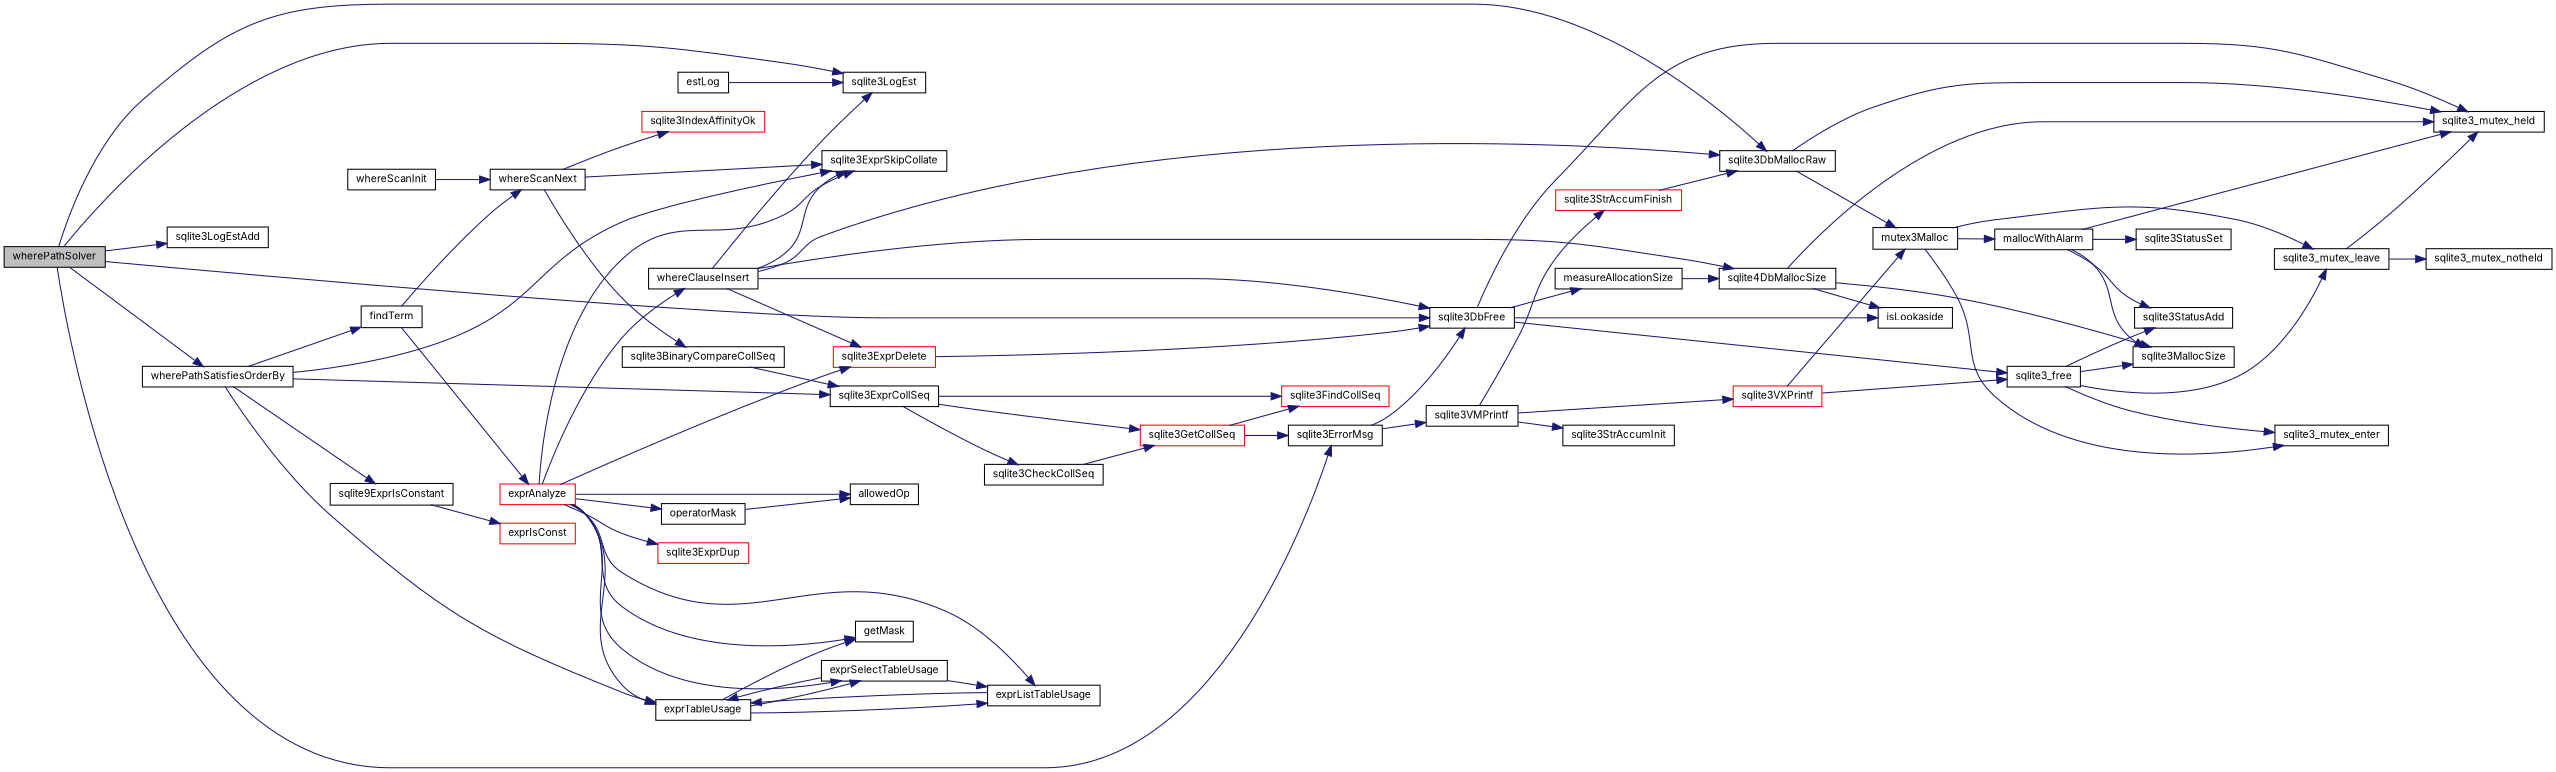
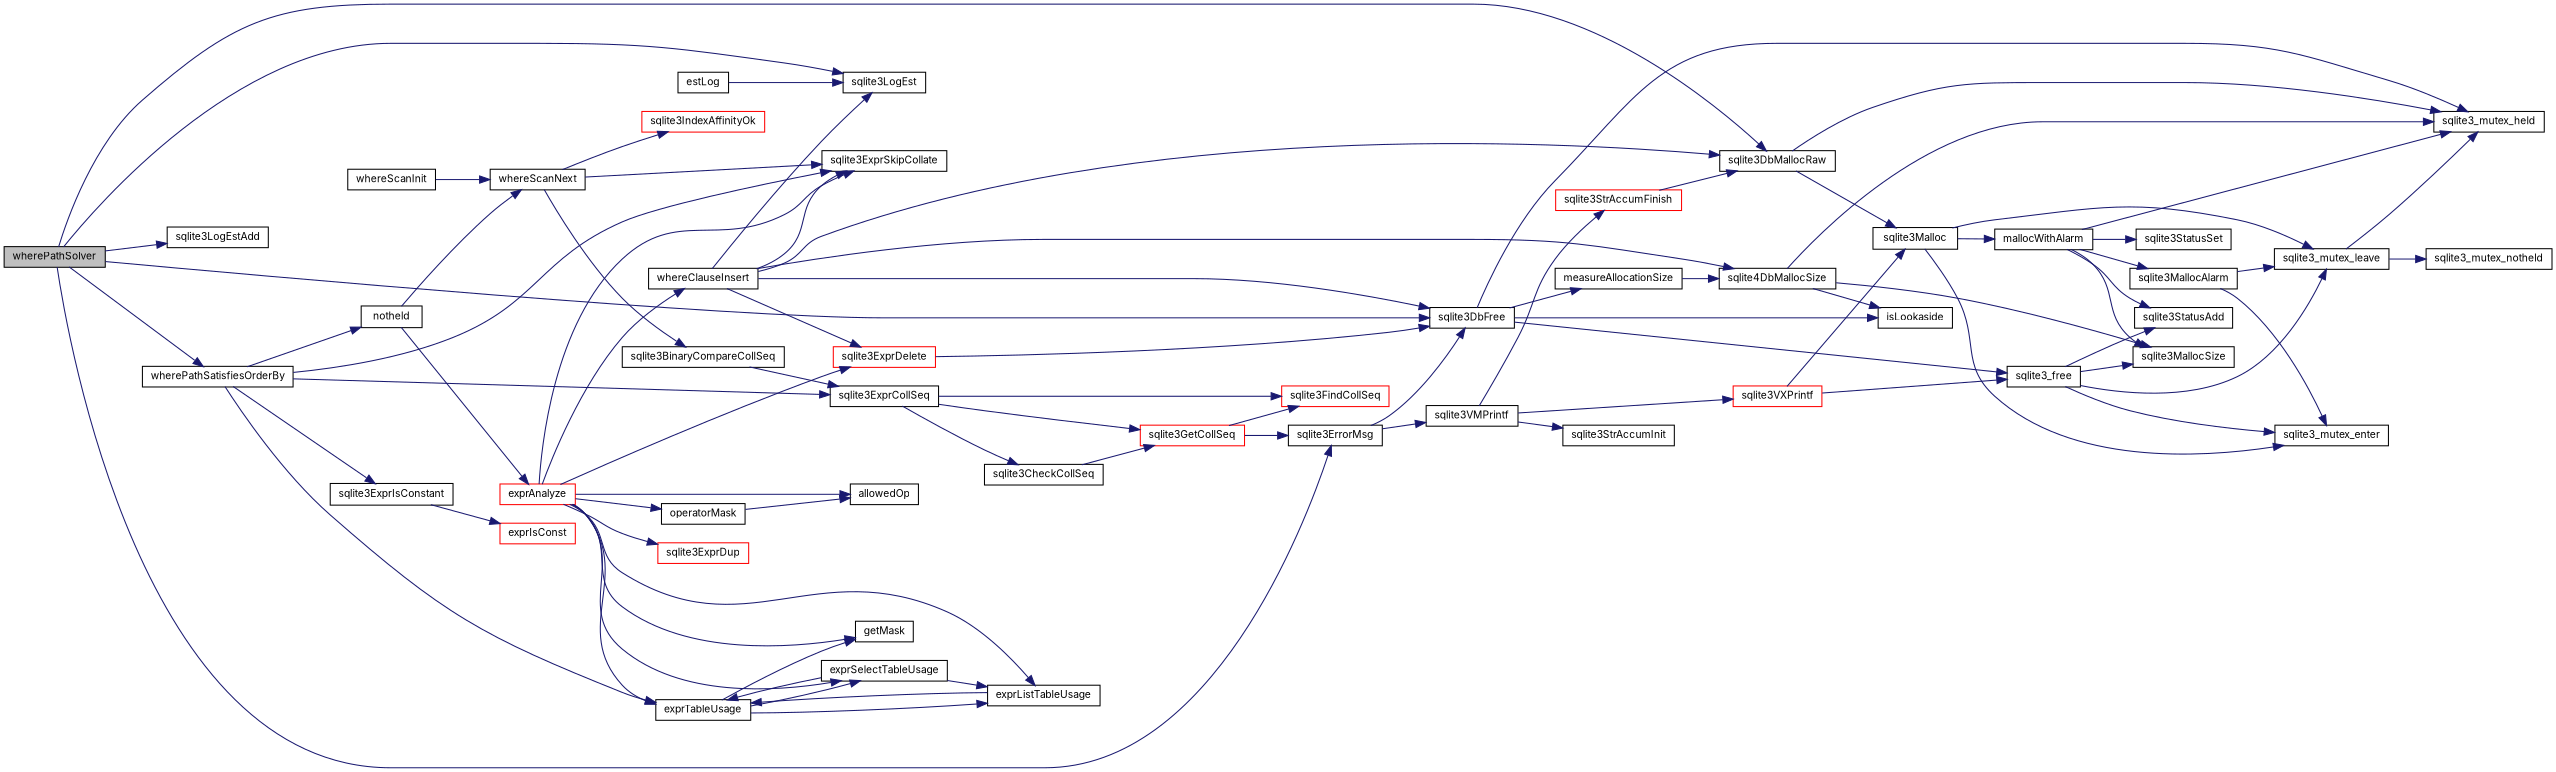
(1915, 238) -> (1915, 238)
none -> (2184, 279)
(392, 317) -> (392, 317)
(392, 494) -> (392, 494)
